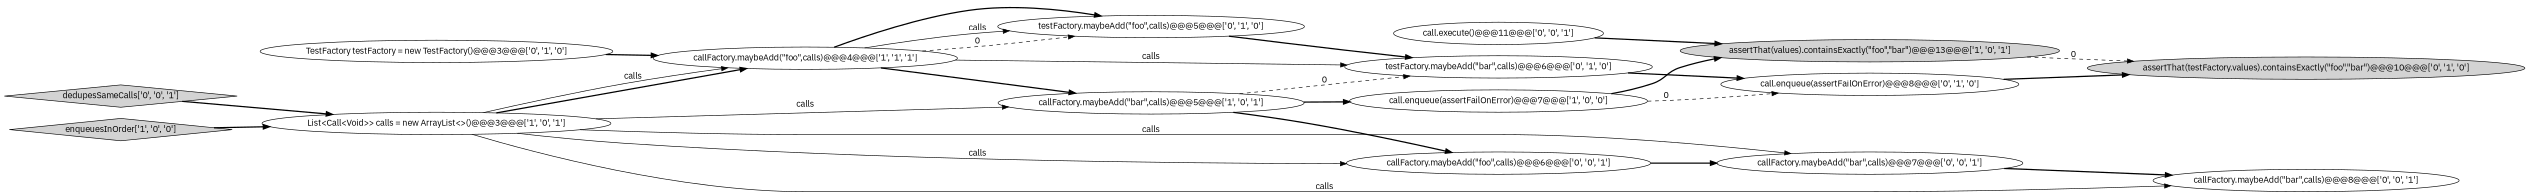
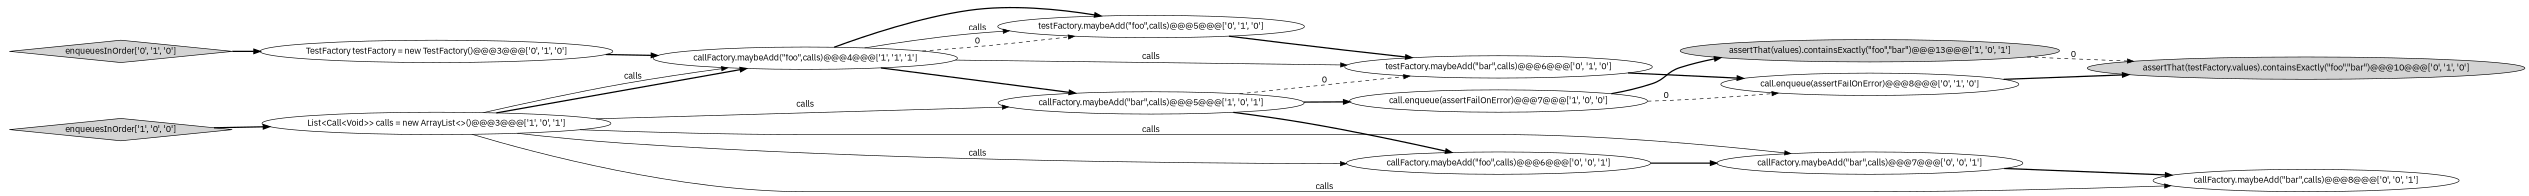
(1499, 33) -> none
none -> (121, 51)
(121, 96) -> none
